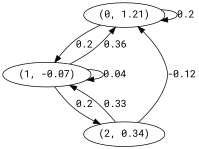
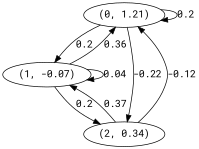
none -> (134, 71)
(115, 104) -> (115, 104)
